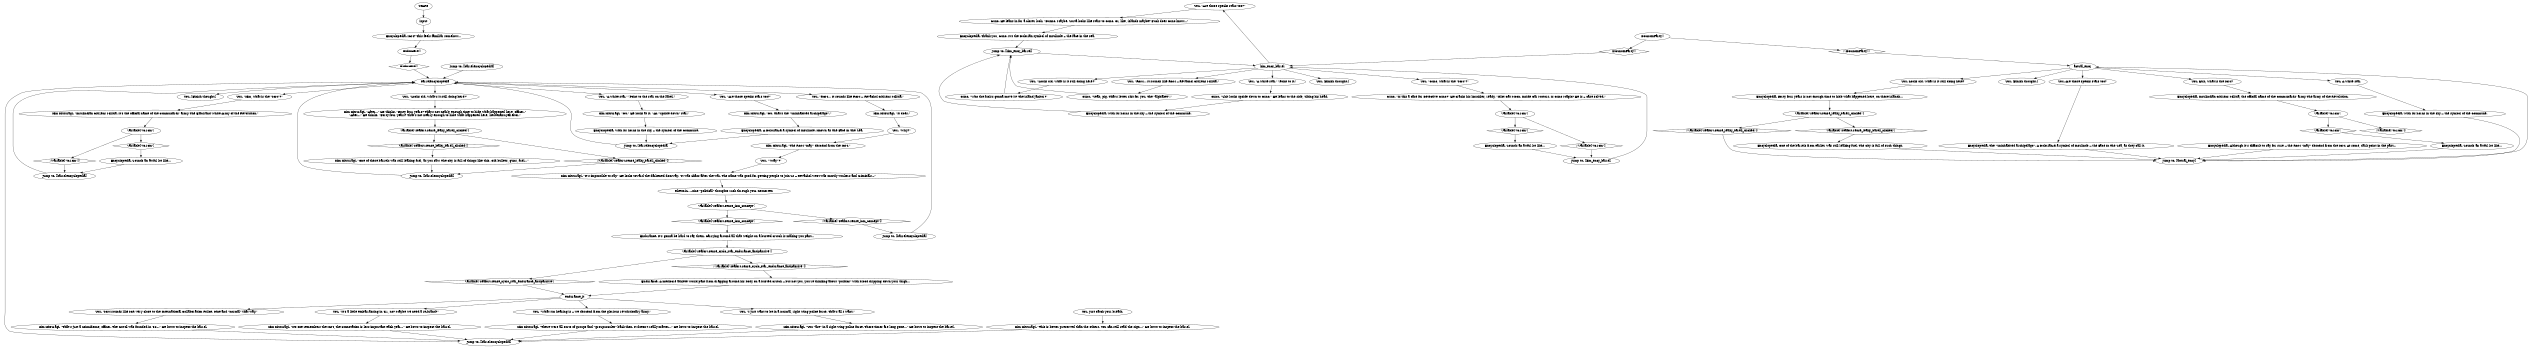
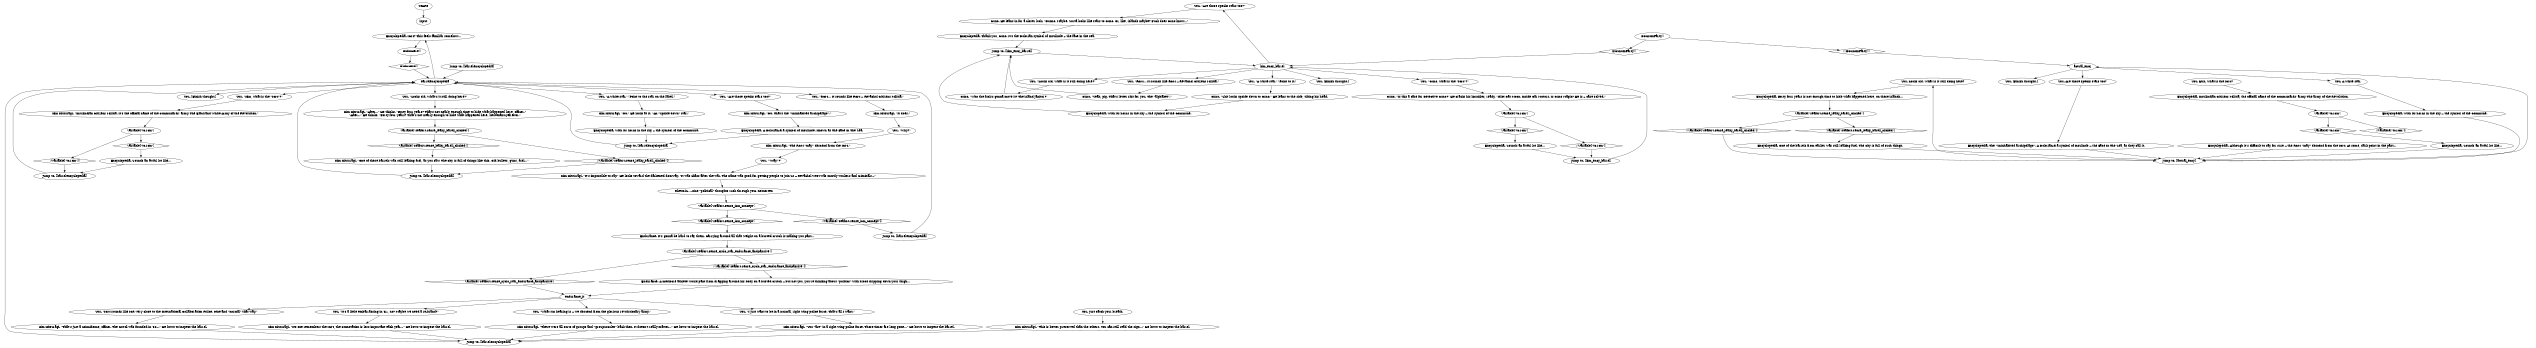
(423, 28) -> (431, 60)
(2016, 73) -> (2014, 157)
(2142, 74) -> none
